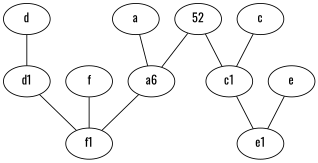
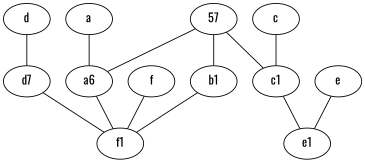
(198, 19) -> (214, 19)
(27, 81) -> (27, 81)
none -> (214, 81)
